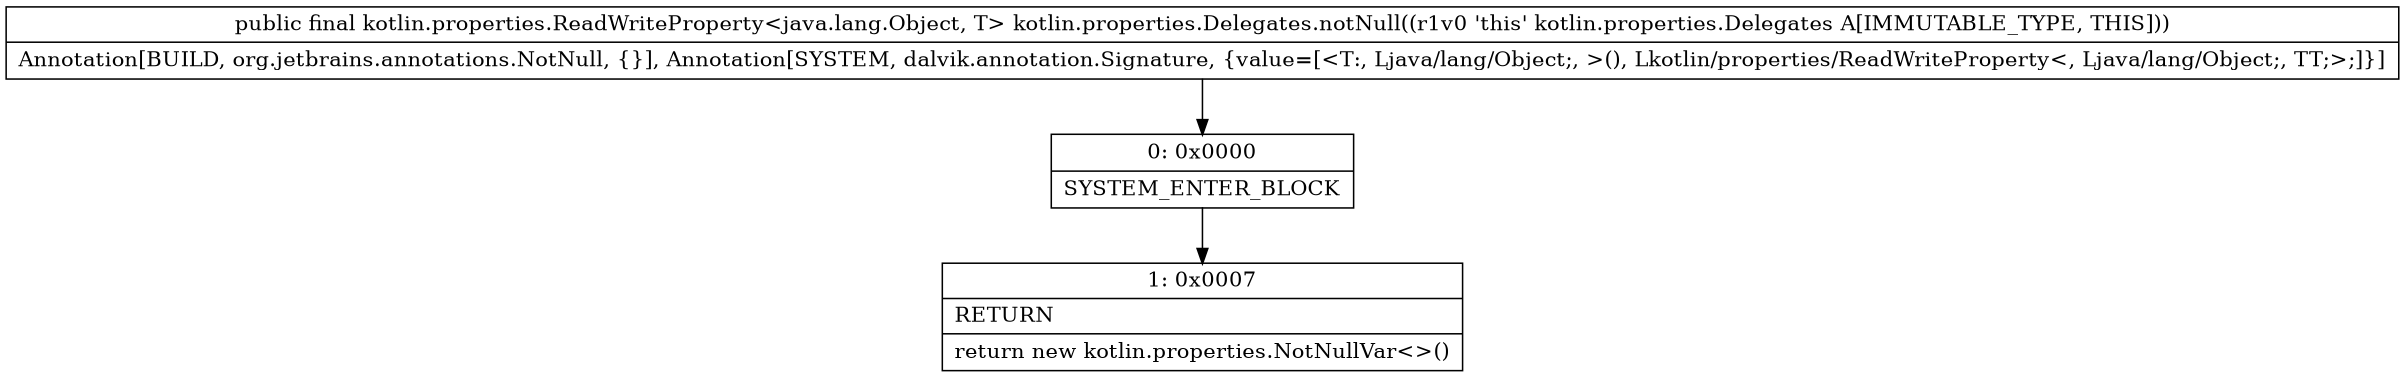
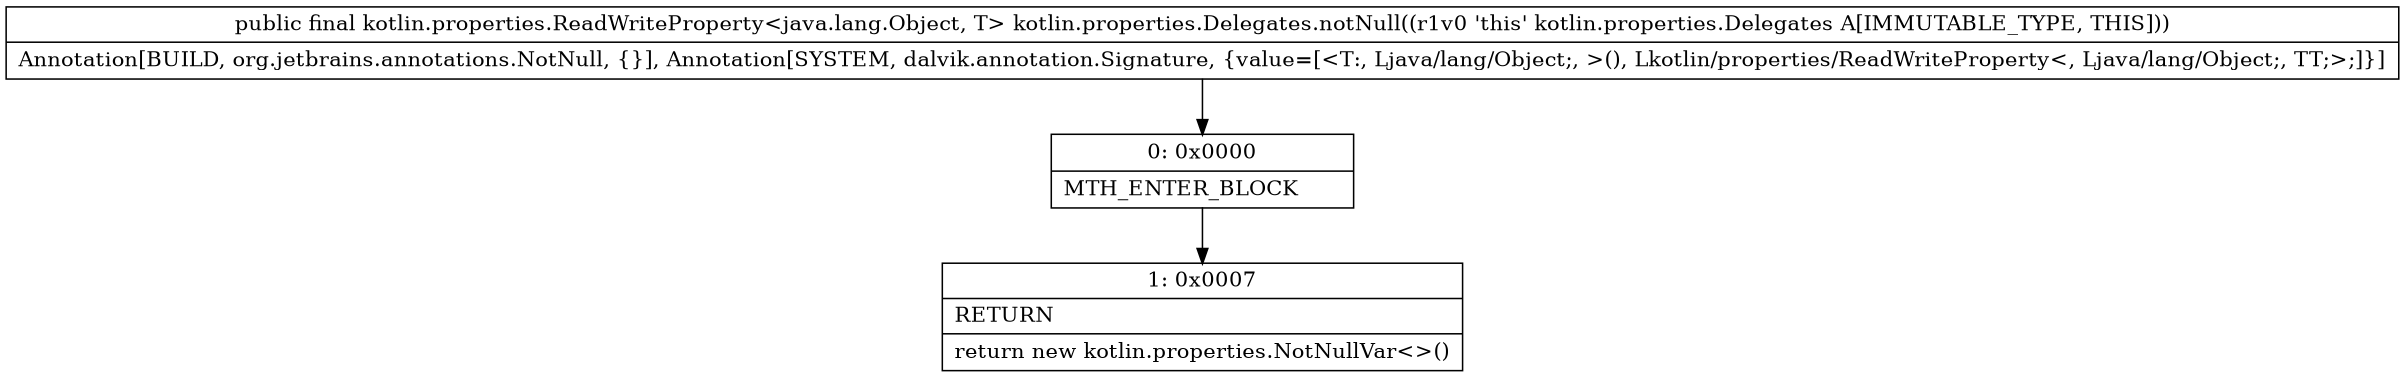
(1202, 189) -> (1182, 189)
